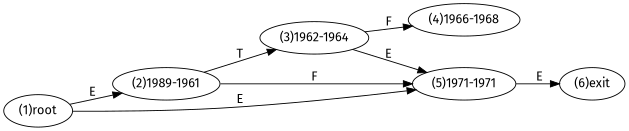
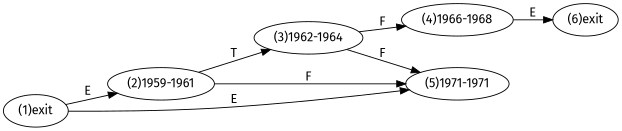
(389, 55) -> (382, 54)
(166, 84) -> (161, 84)
(533, 84) -> (528, 20)
(38, 111) -> (36, 111)
